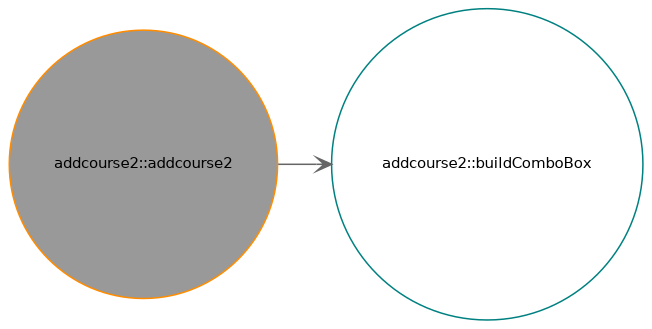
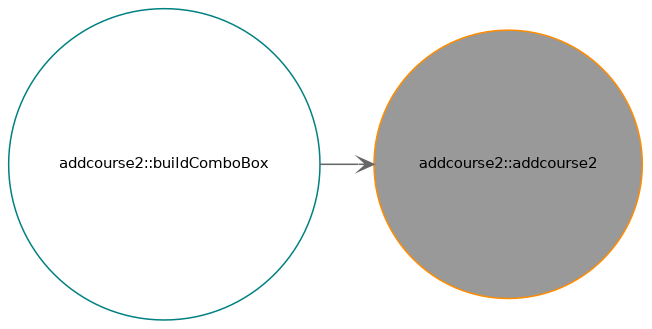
(297, 164) -> (339, 164)
